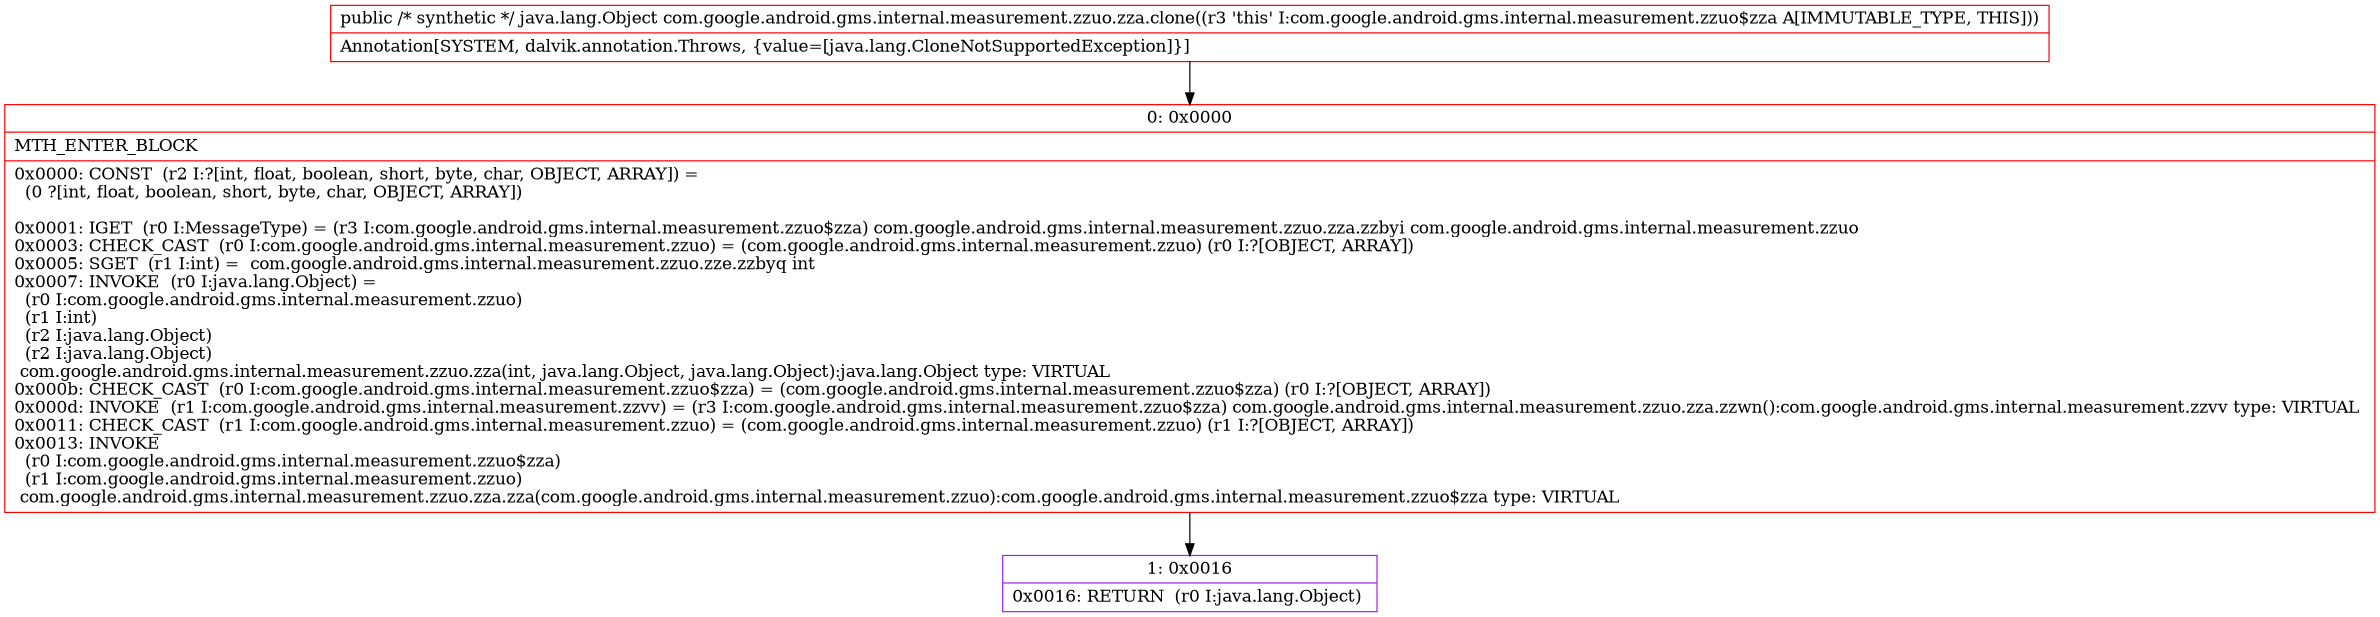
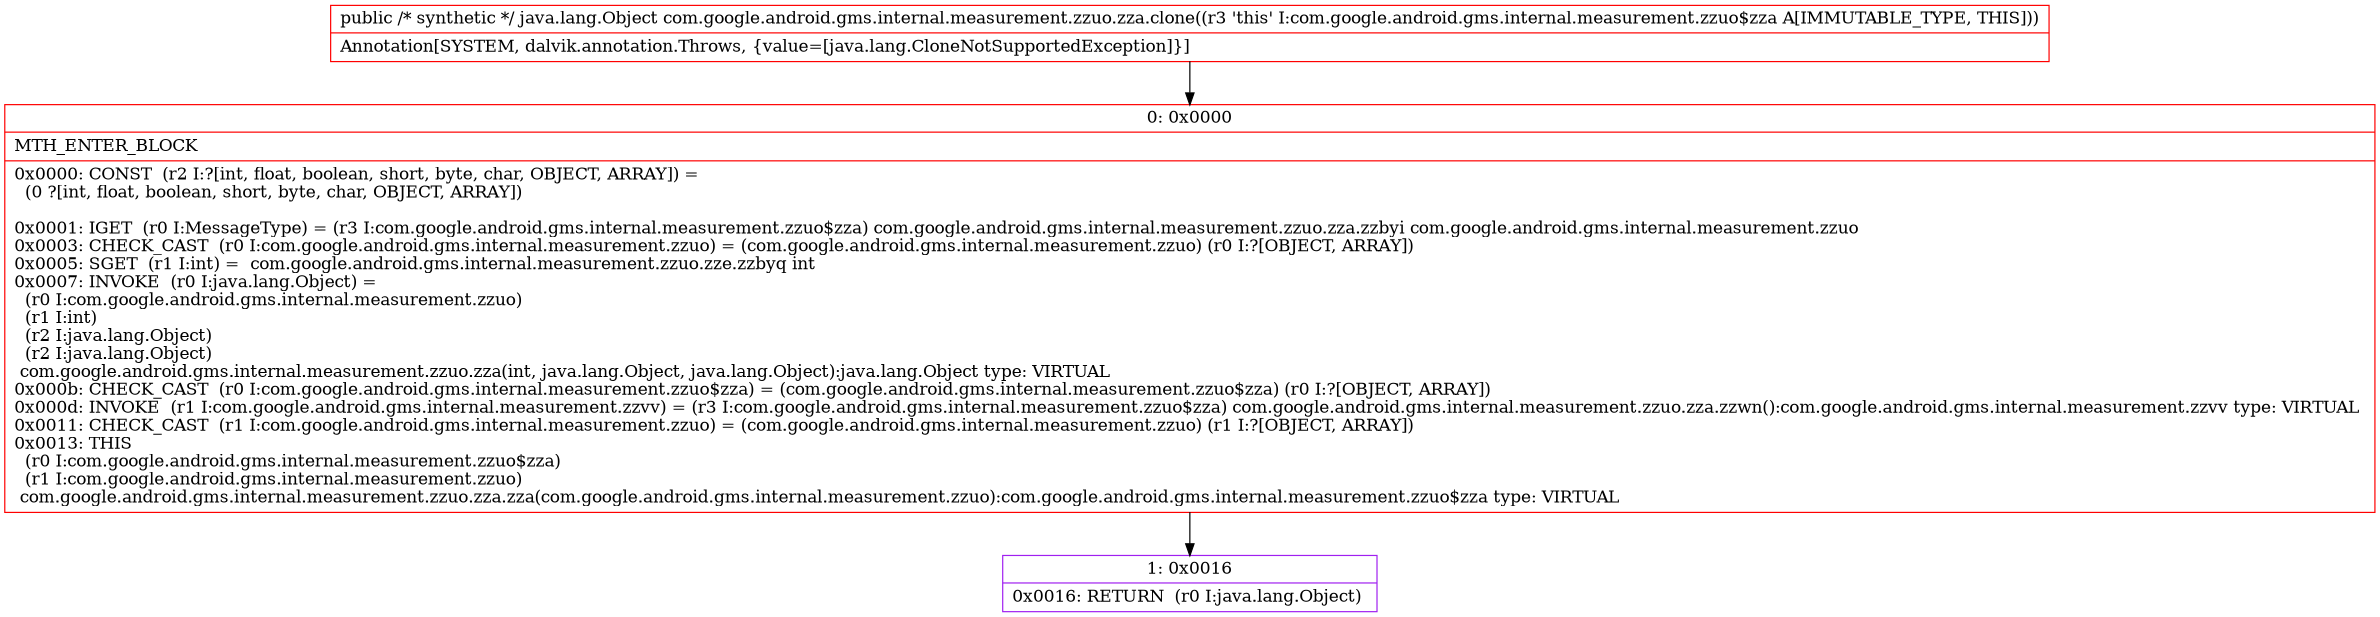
(93, 444) -> (79, 444)
